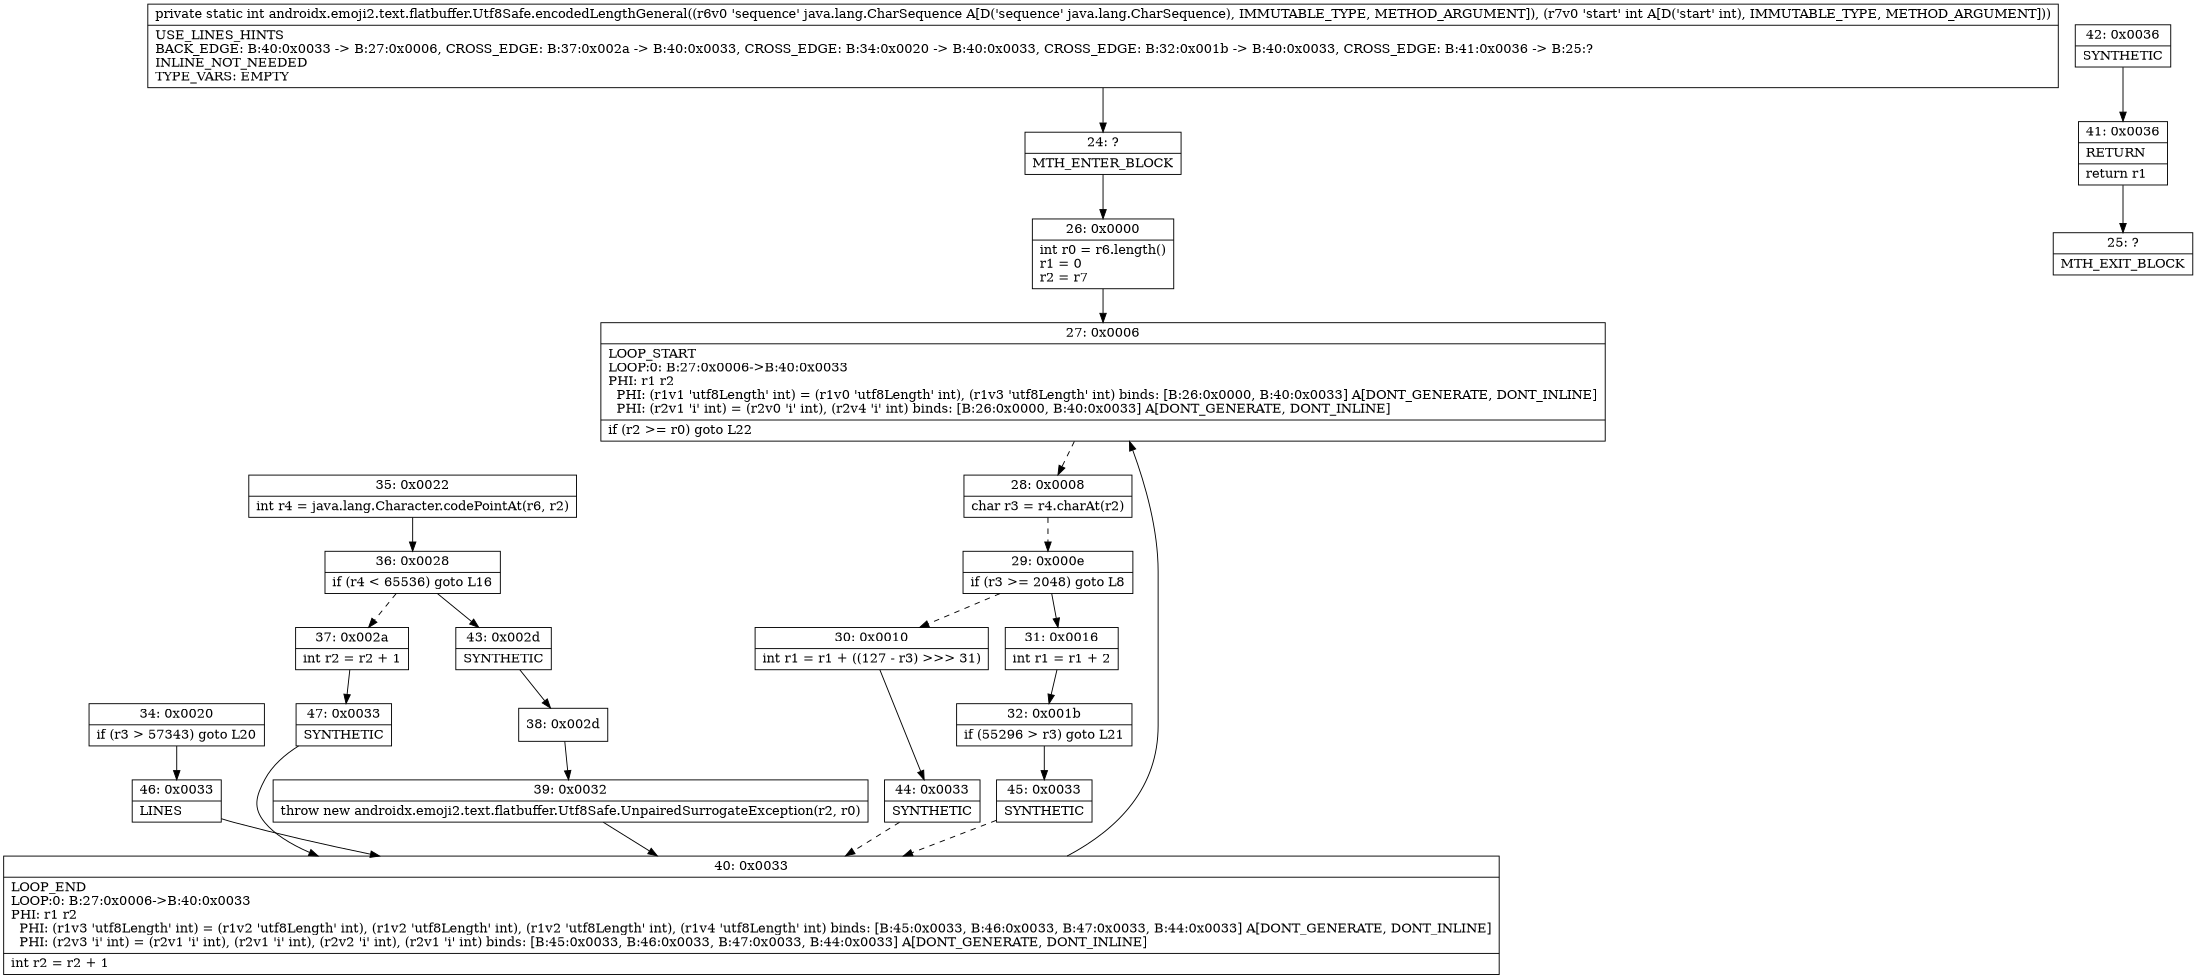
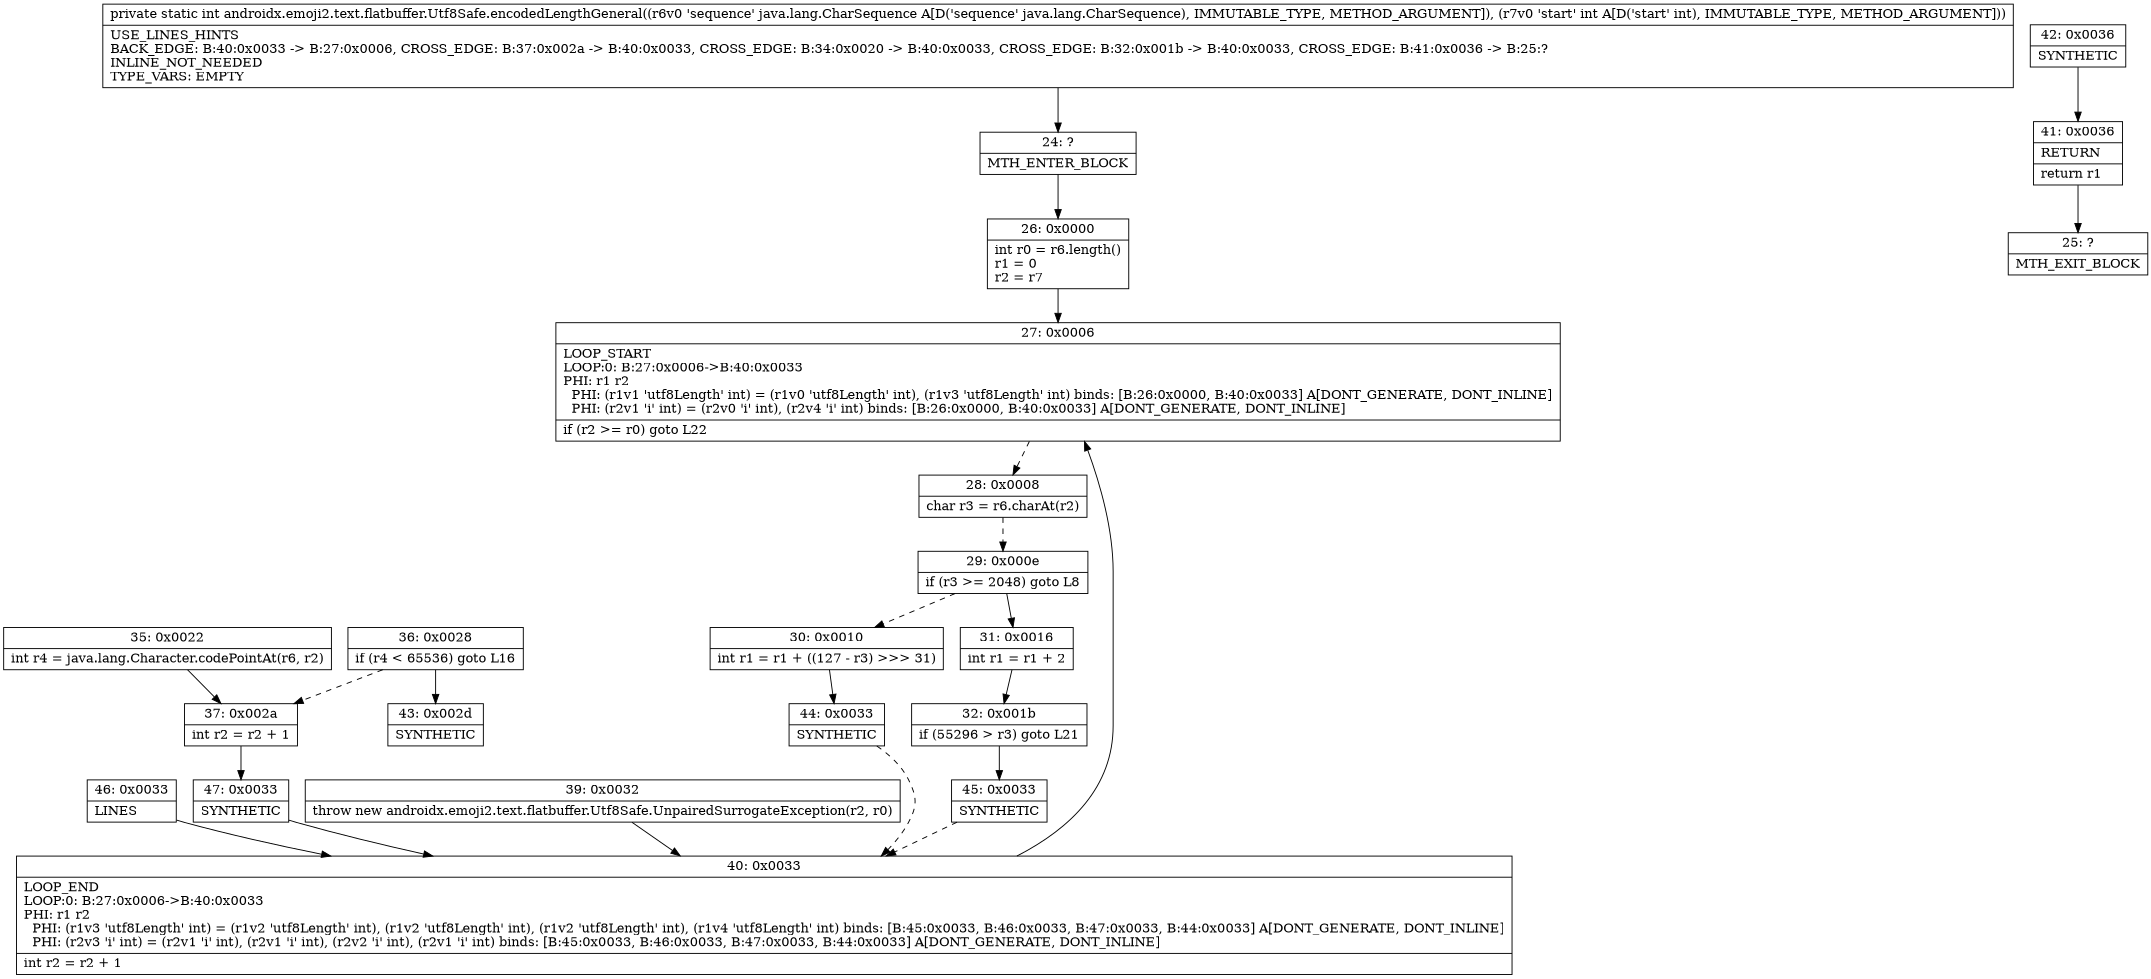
(1048, 506) -> (1003, 506)
(413, 530) -> (201, 683)
(177, 725) -> none
(563, 725) -> none
